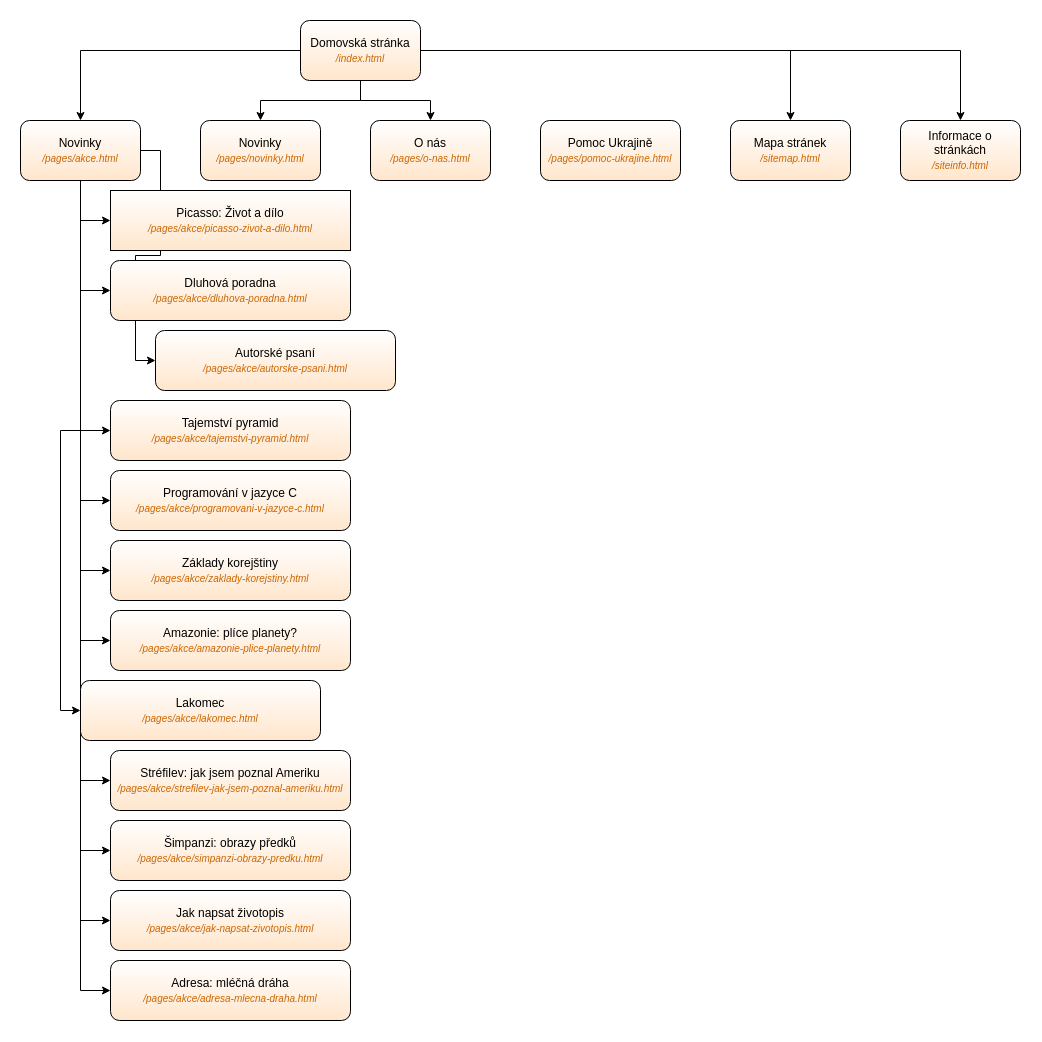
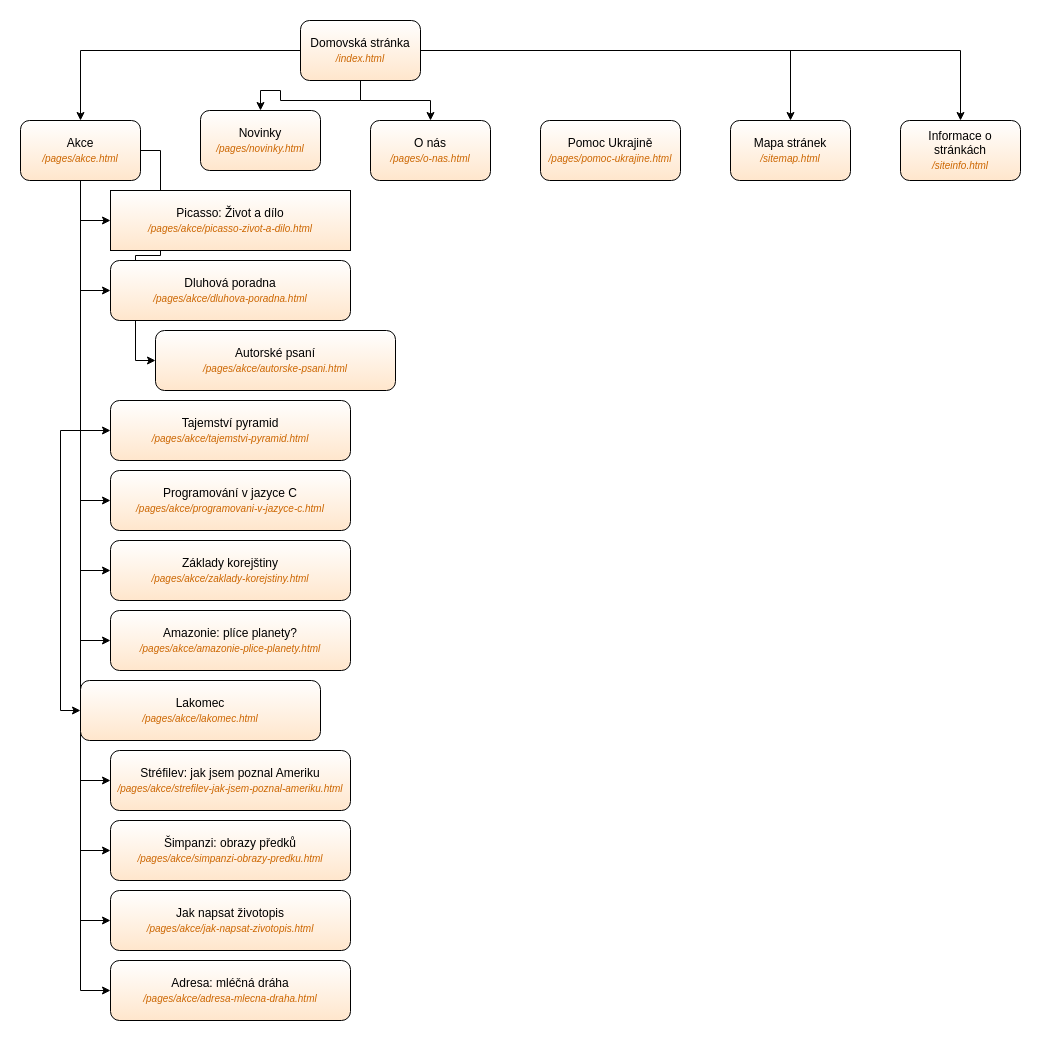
(81, 151) -> (81, 151)
(261, 151) -> (261, 141)
